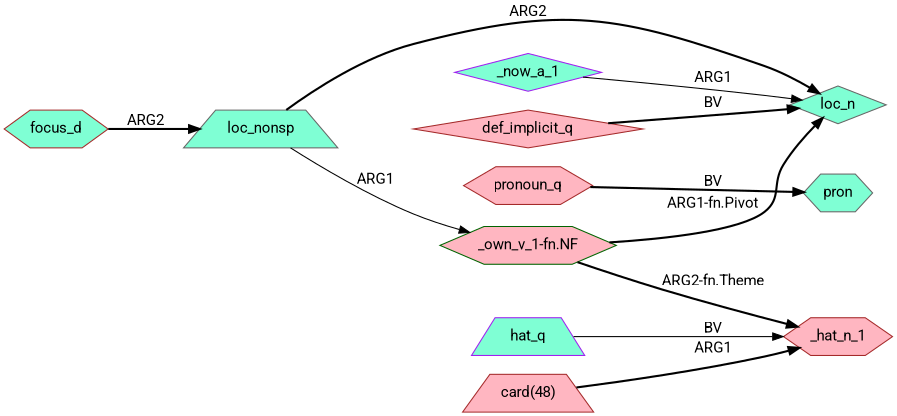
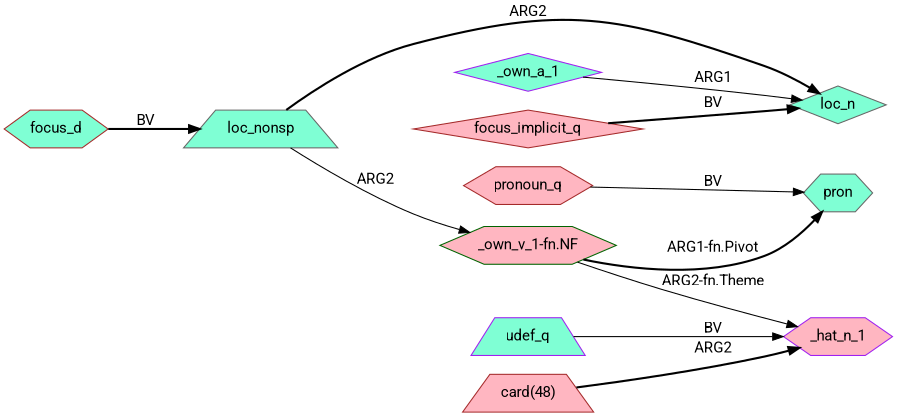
(528, 72) -> (528, 72)
(146, 121) -> (146, 121)
(528, 129) -> (528, 129)
(376, 180) -> (376, 180)
(692, 189) -> (692, 189)
(739, 224) -> (706, 268)
(682, 295) -> (682, 295)
(528, 337) -> (528, 337)
(838, 337) -> (838, 337)
(713, 349) -> (713, 349)
